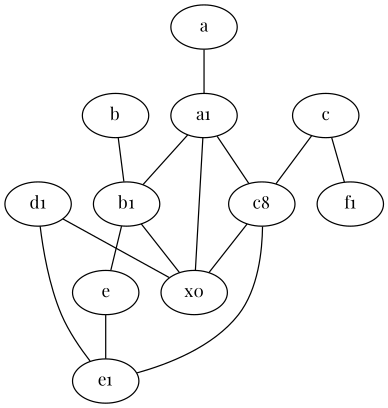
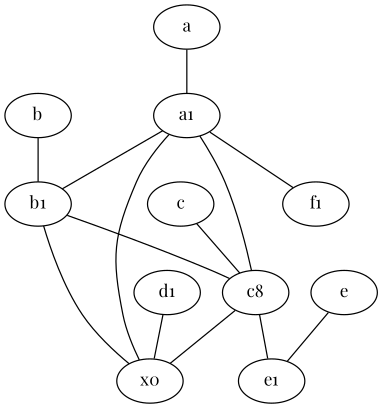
(338, 160) -> (251, 160)
(118, 240) -> (149, 245)
(55, 297) -> none
